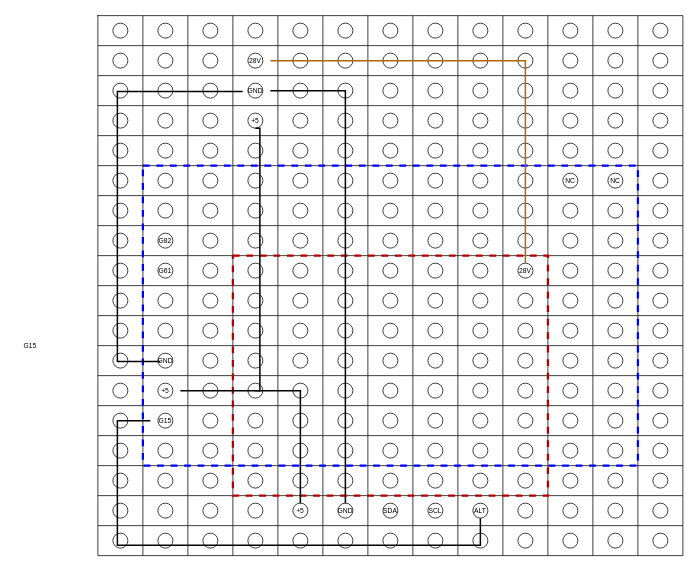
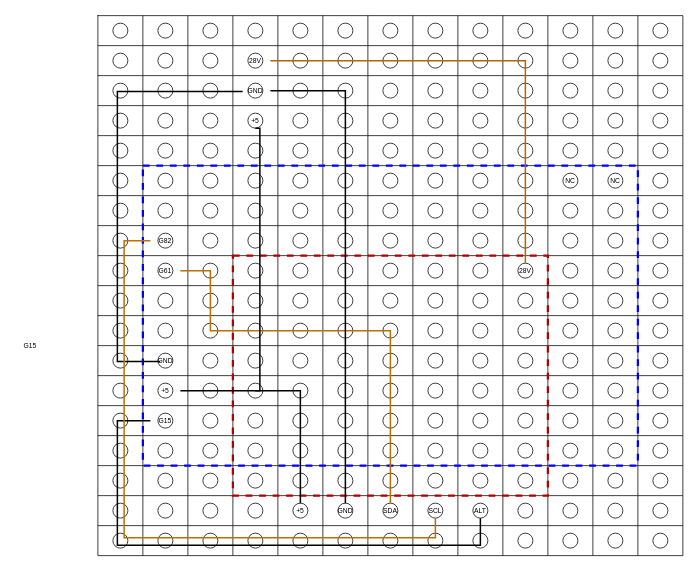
none -> (341, 330)
none -> (128, 537)
